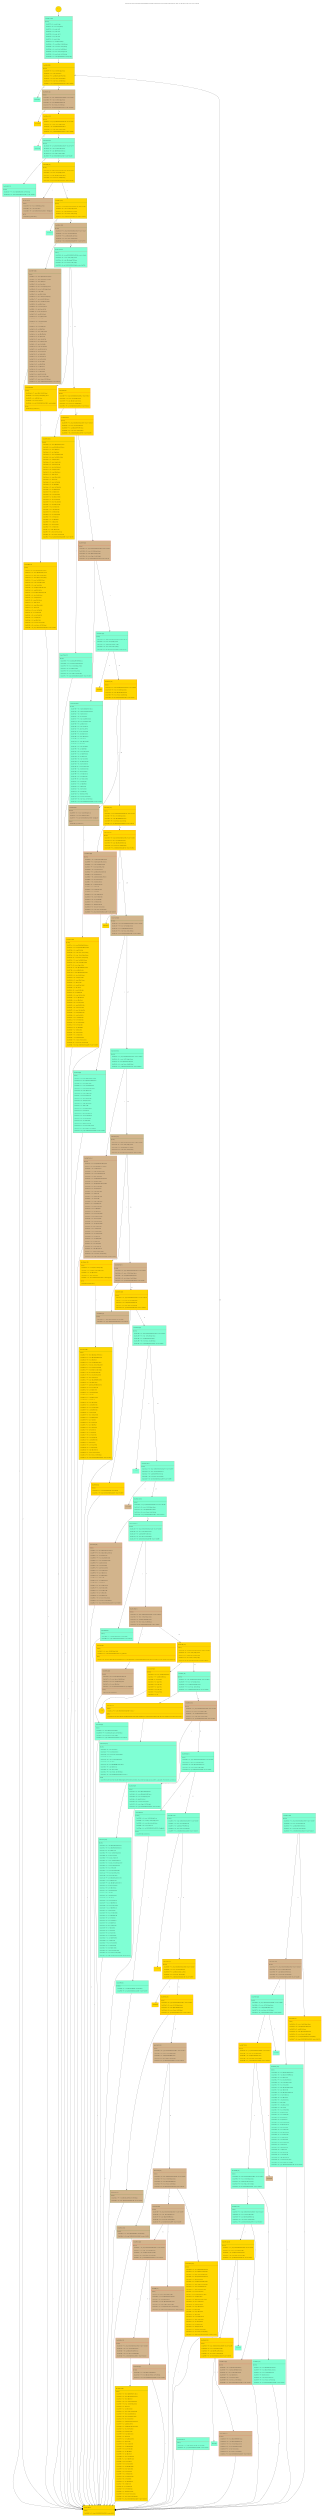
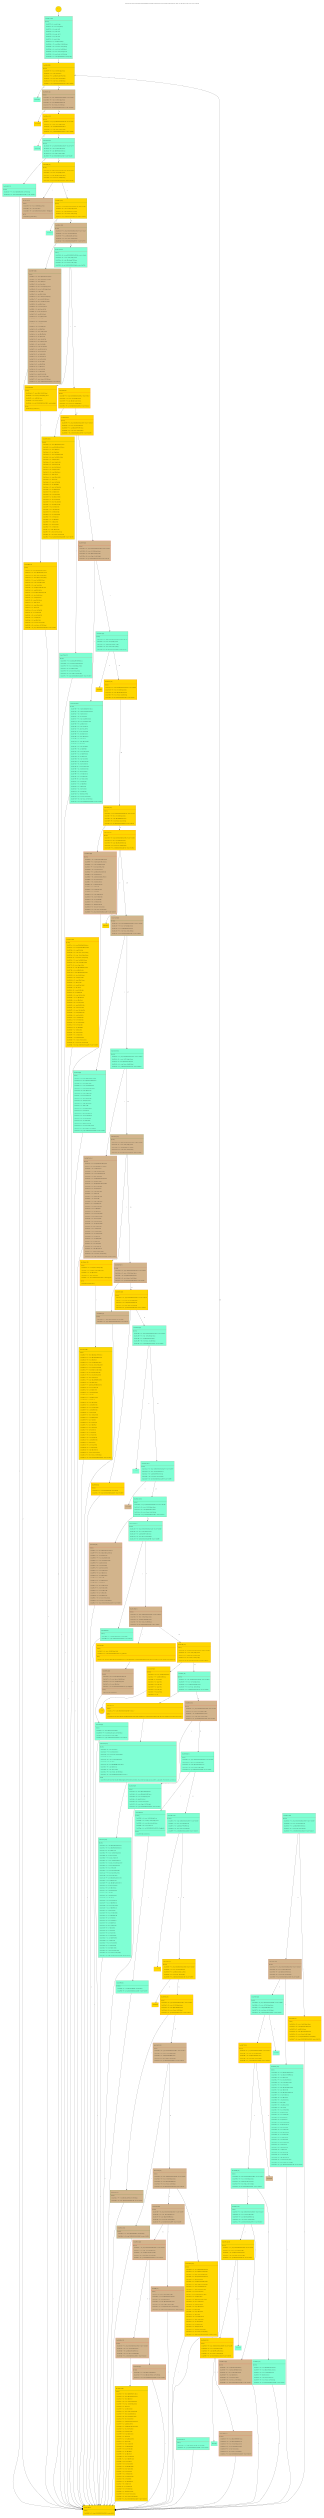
(84, 816) -> none
